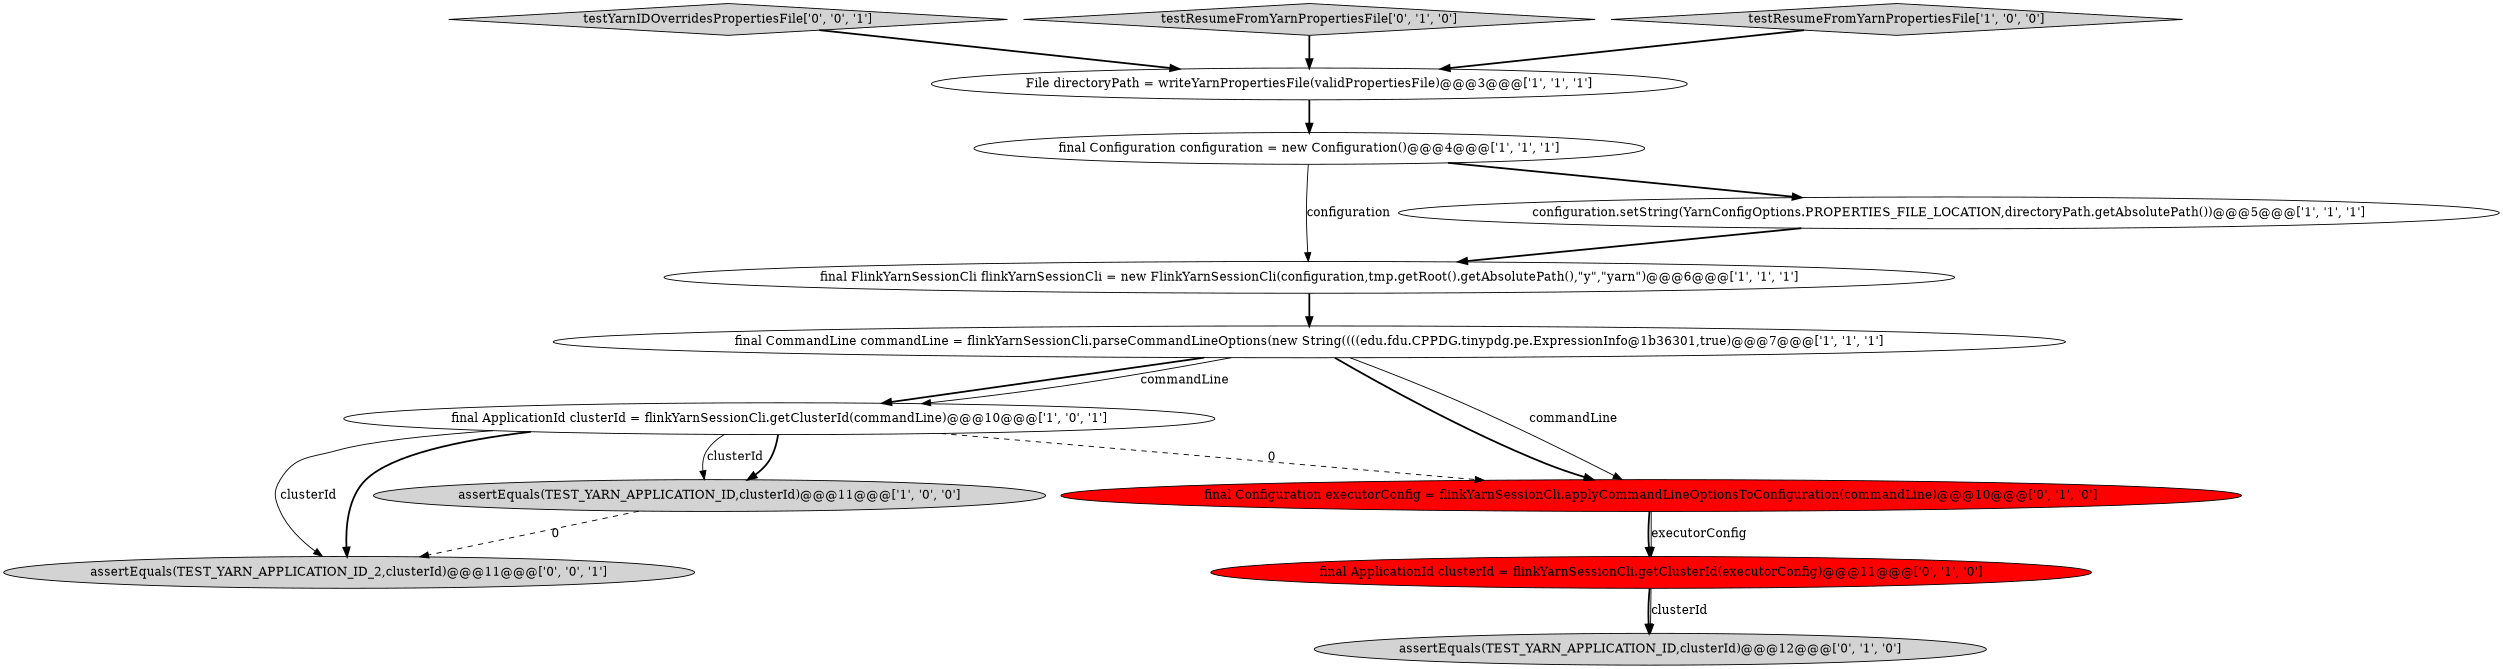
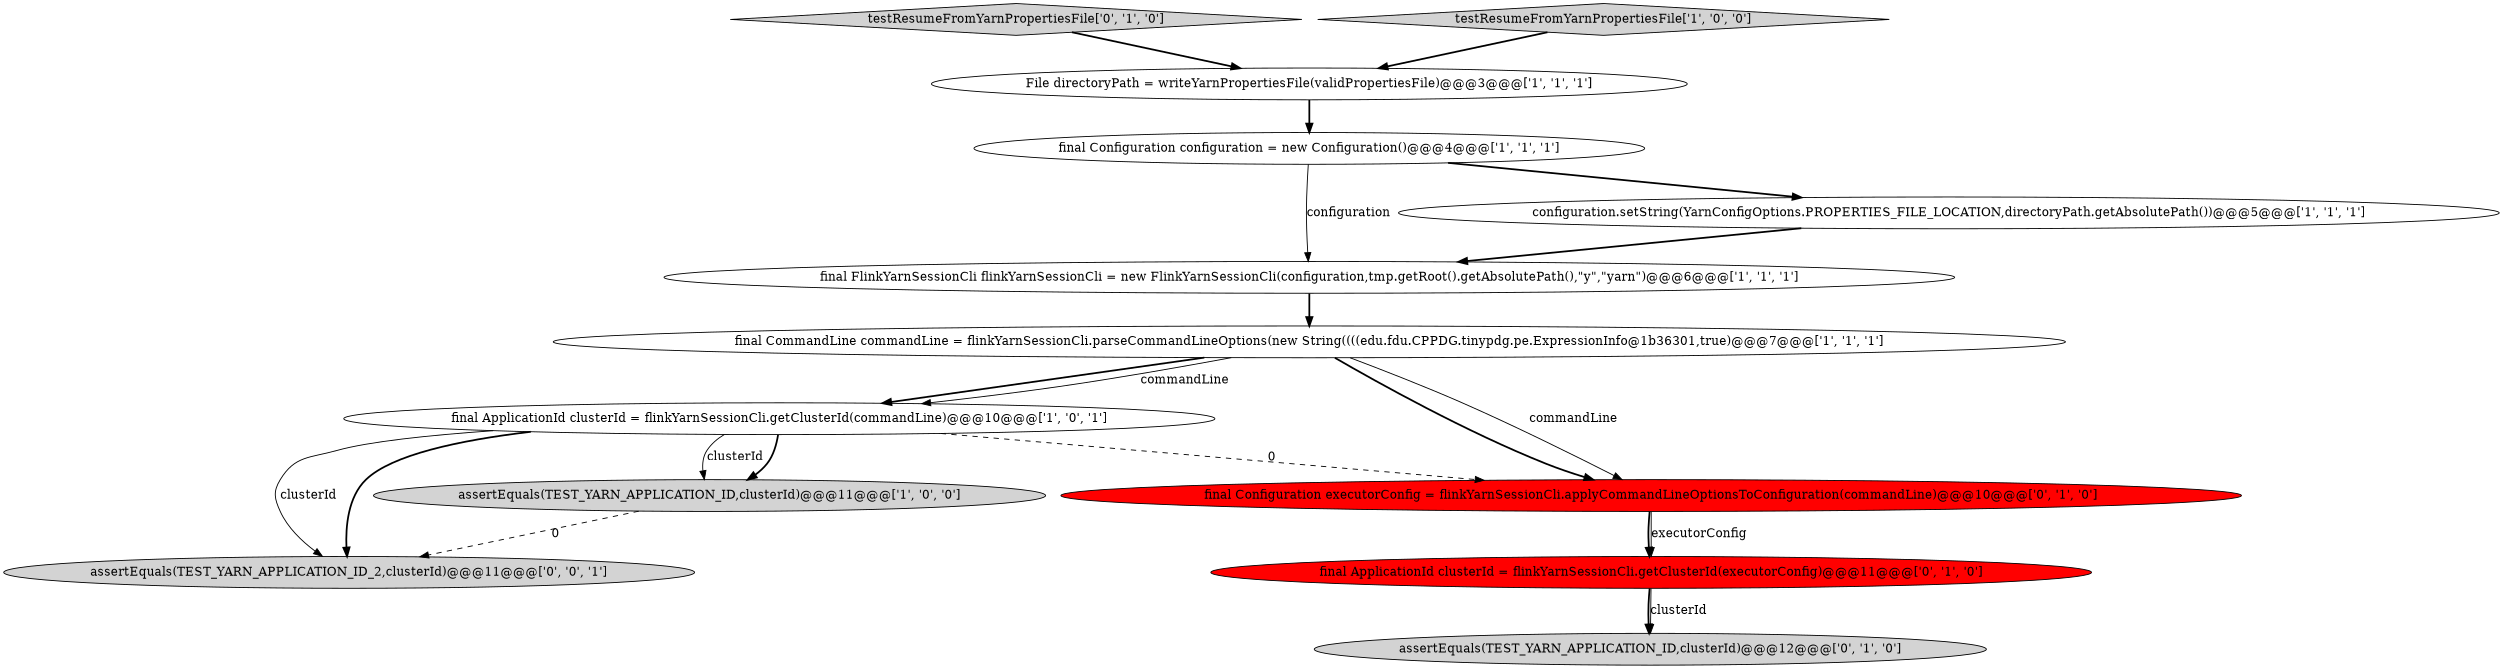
(728, 19) -> none
